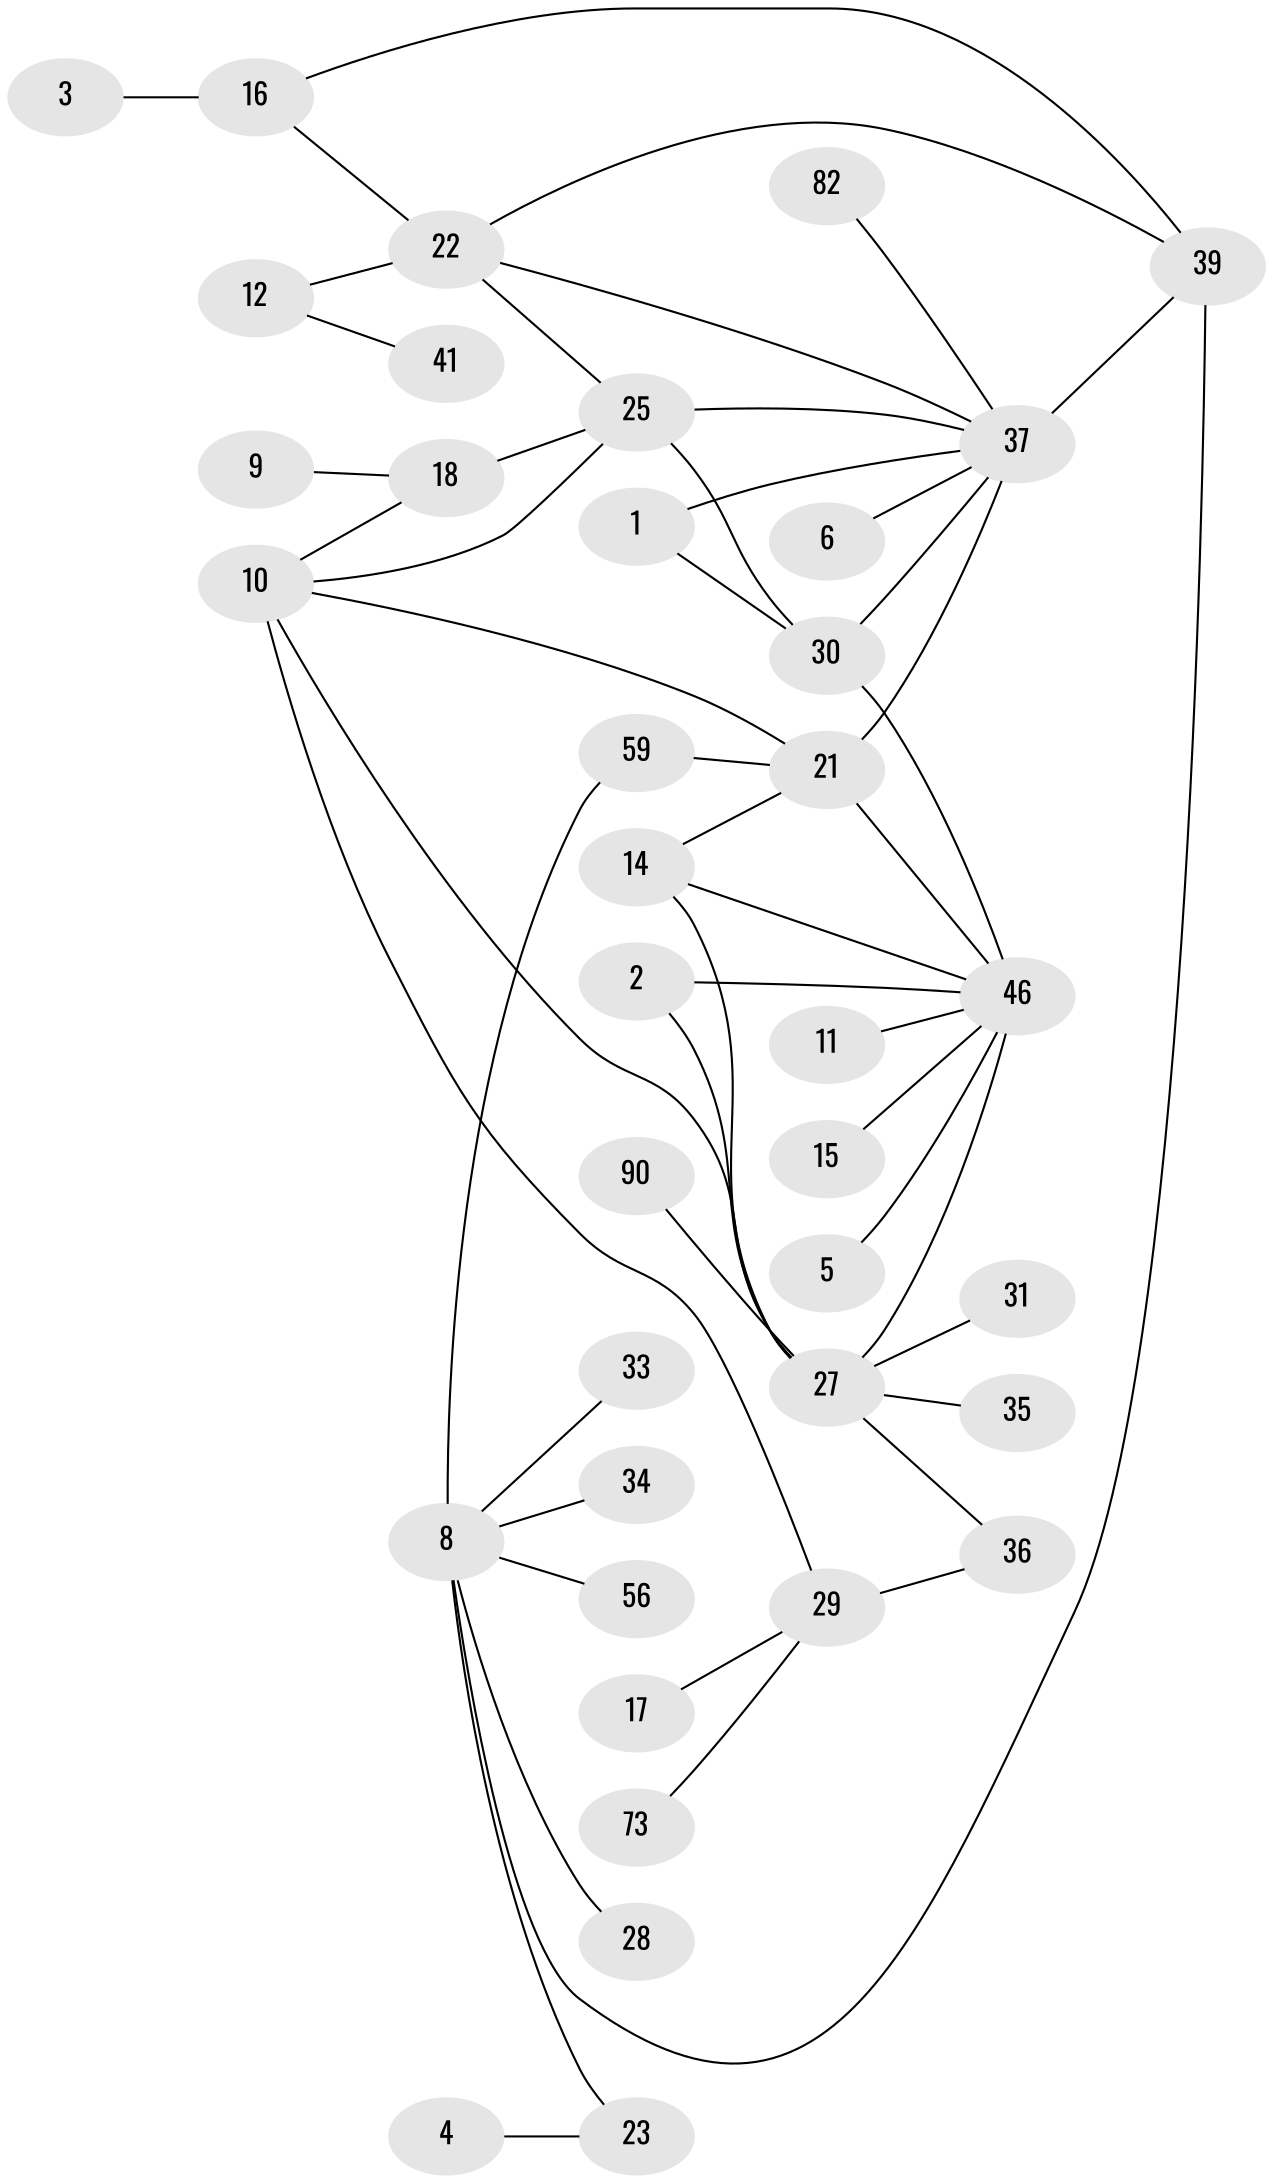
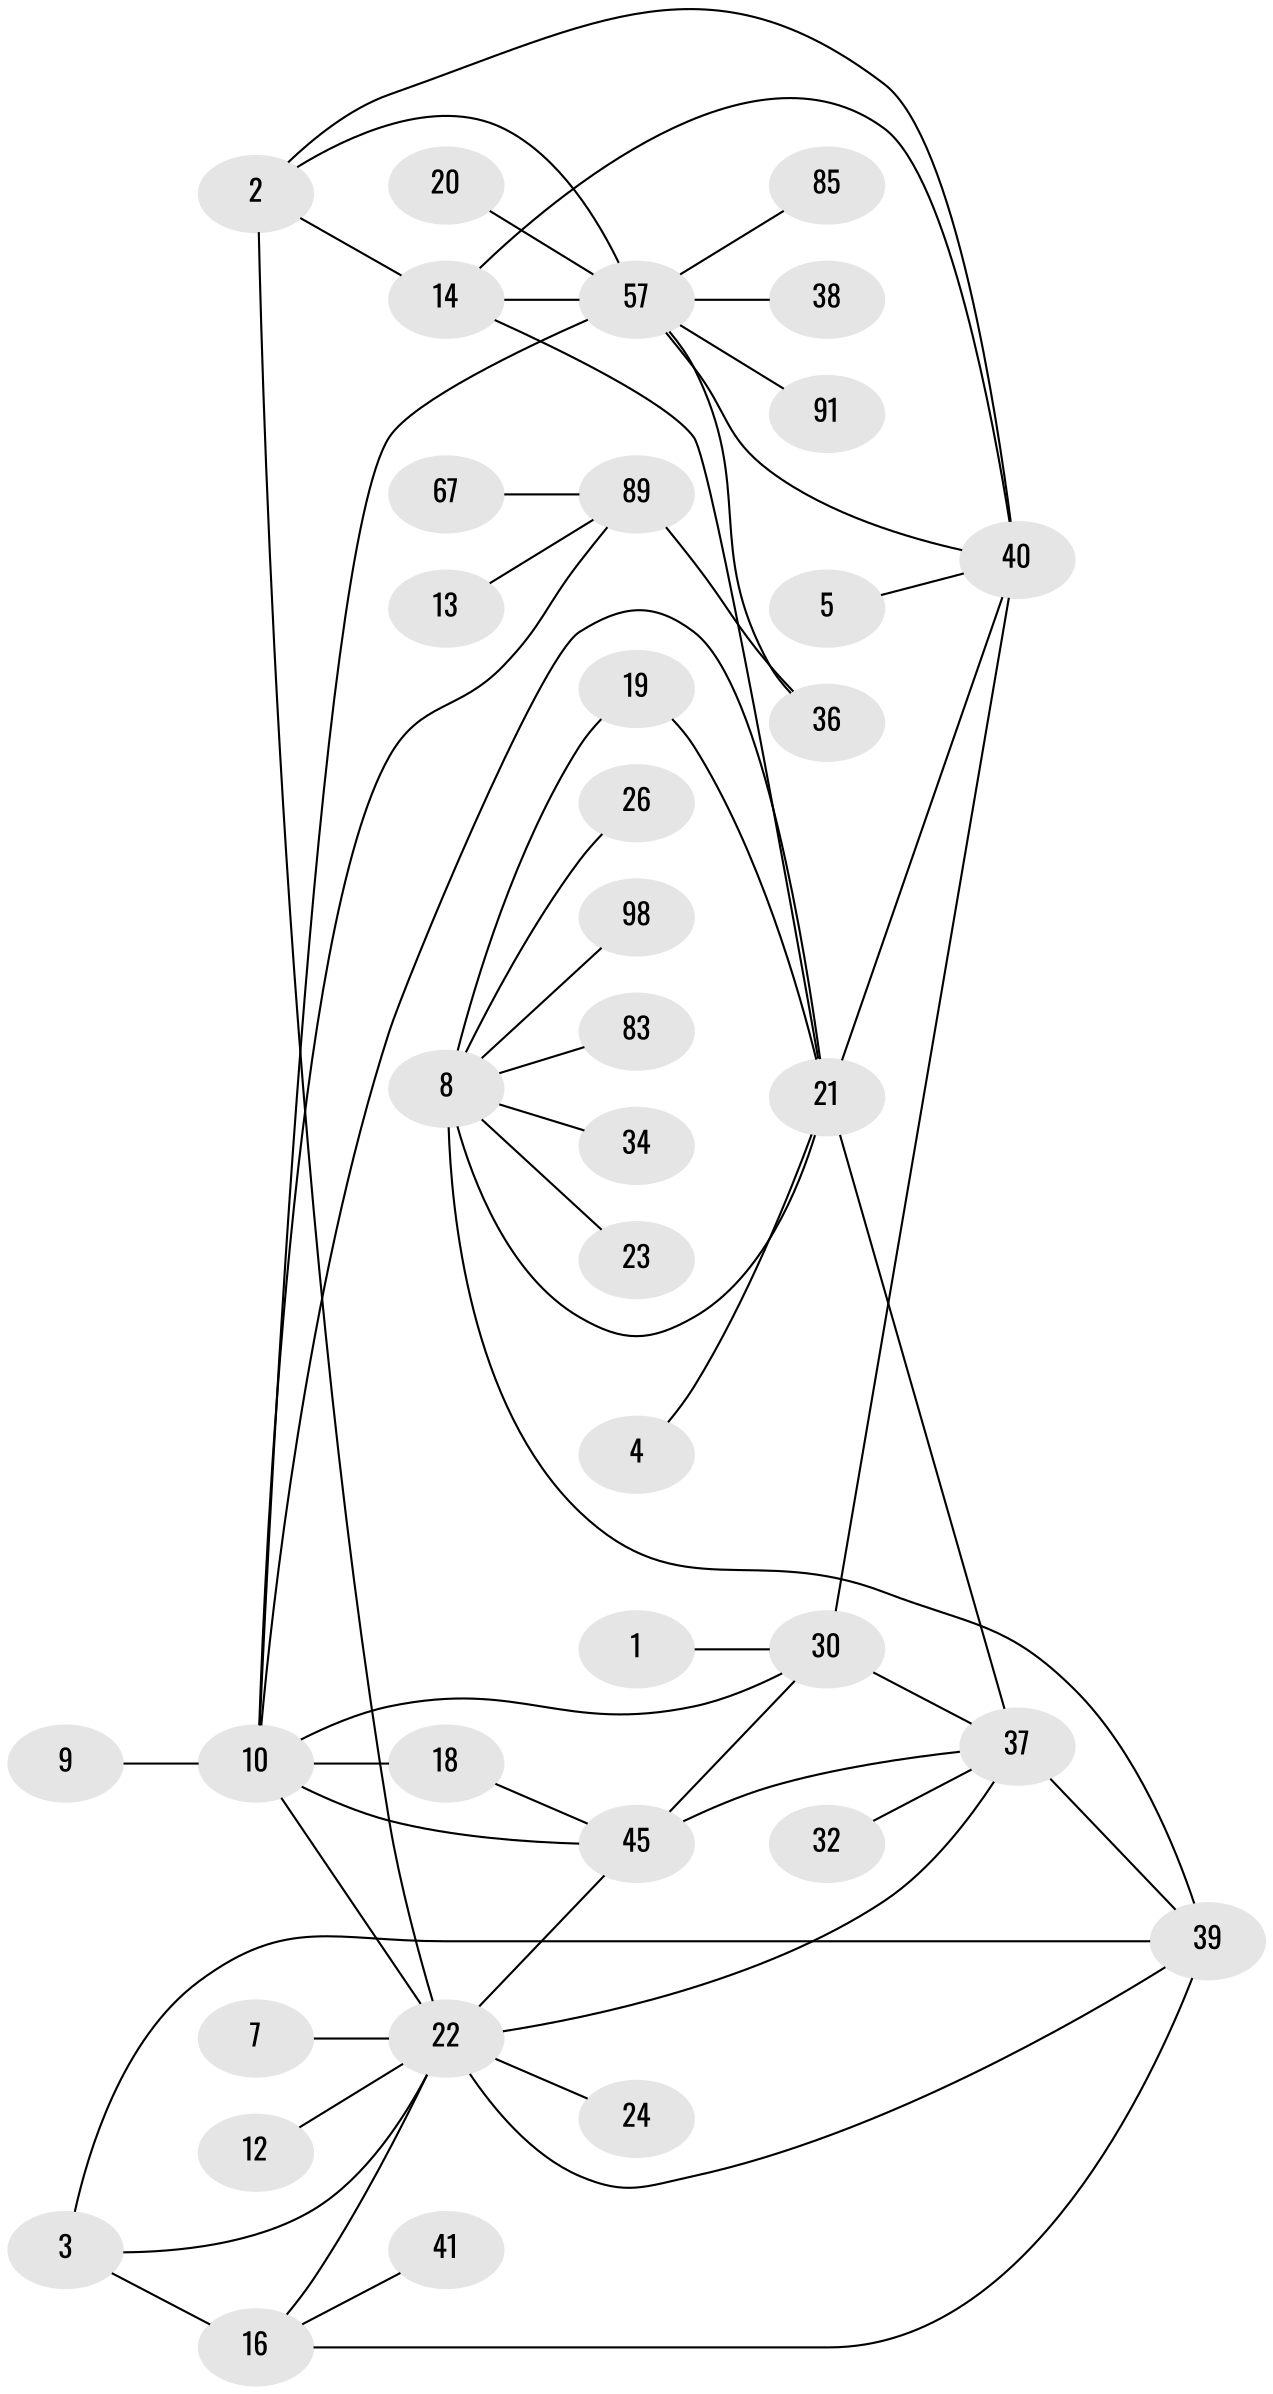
(827, 186) -> (827, 1844)
none -> (351, 247)
none -> (827, 300)
(351, 331) -> (351, 2299)
(637, 412) -> (637, 1844)
(822, 473) -> none
(351, 474) -> (161, 1764)
(827, 542) -> none
(637, 753) -> (637, 689)
(1017, 996) -> (1017, 560)
(827, 1045) -> none
(827, 1159) -> none
(637, 1176) -> (446, 186)
none -> (314, 1210)
(1017, 1299) -> (827, 414)
none -> (633, 1336)
(637, 1371) -> (637, 1032)
(827, 1388) -> (637, 300)
(1017, 1413) -> (827, 186)
(637, 1599) -> (637, 803)
(827, 1608) -> (637, 494)
none -> (542, 1706)
(637, 1713) -> (446, 494)
(637, 1828) -> (446, 609)
none -> (351, 1901)
none -> (505, 1941)
(637, 1942) -> (637, 917)
none -> (256, 2038)
none -> (637, 2119)
(542, 2136) -> (742, 1298)
none -> (305, 2214)
